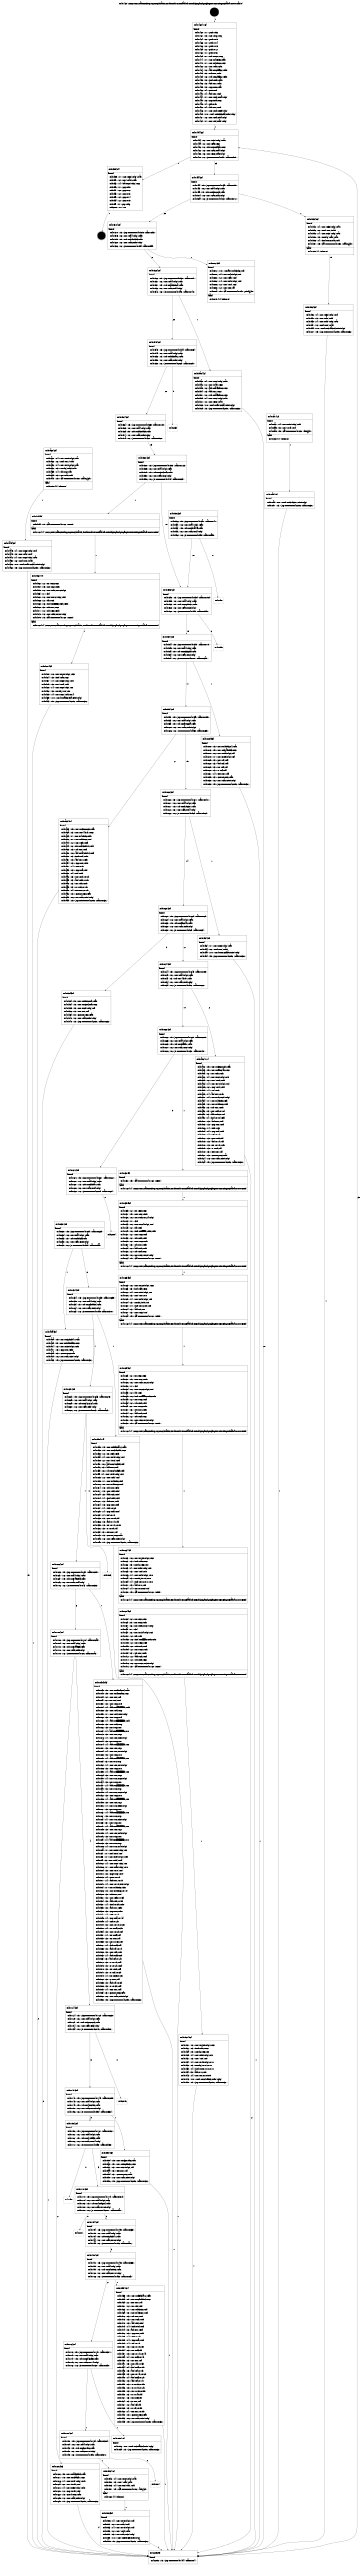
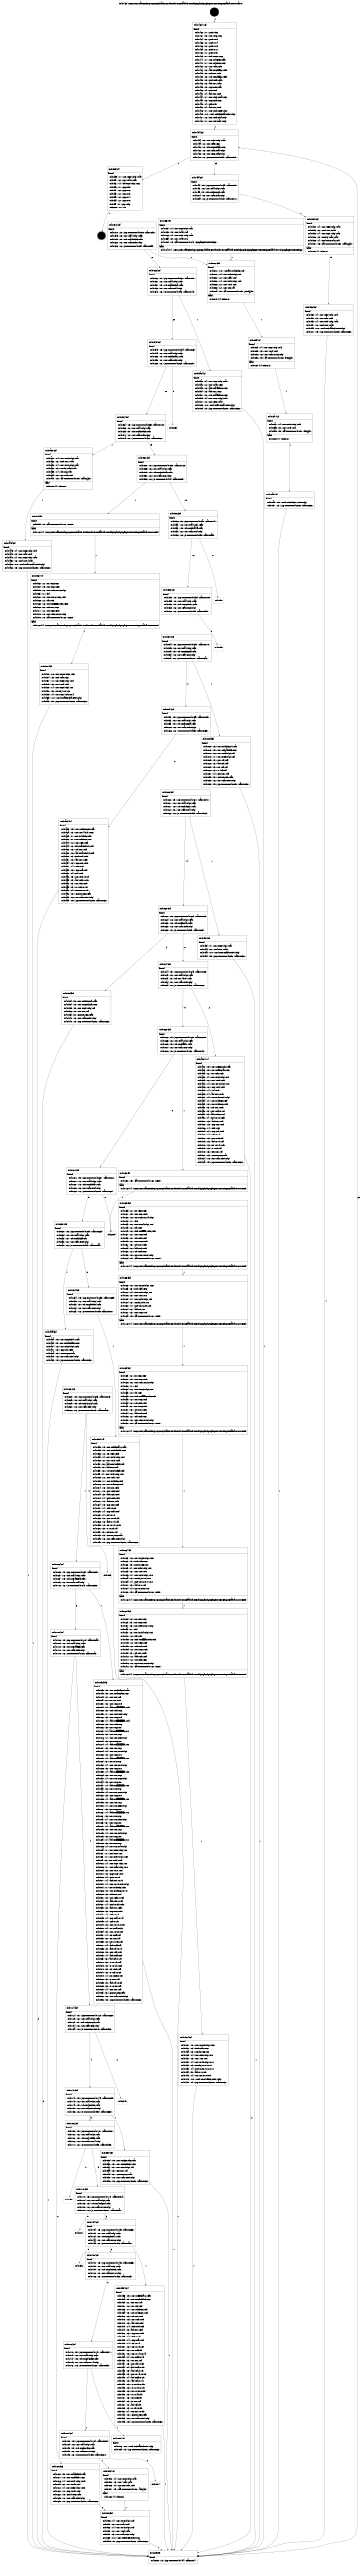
(170, 209) -> none
none -> (231, 236)
none -> (271, 353)
none -> (105, 448)
(164, 536) -> (177, 496)
(186, 624) -> none
(186, 761) -> none
(183, 1196) -> (114, 1206)
none -> (85, 1207)
(264, 1346) -> (264, 1346)
(94, 1350) -> none
(28, 1575) -> (28, 1575)
none -> (183, 1605)
(91, 2060) -> (91, 2060)
none -> (79, 2266)
(116, 2282) -> (142, 2265)
(100, 2546) -> (102, 2507)
